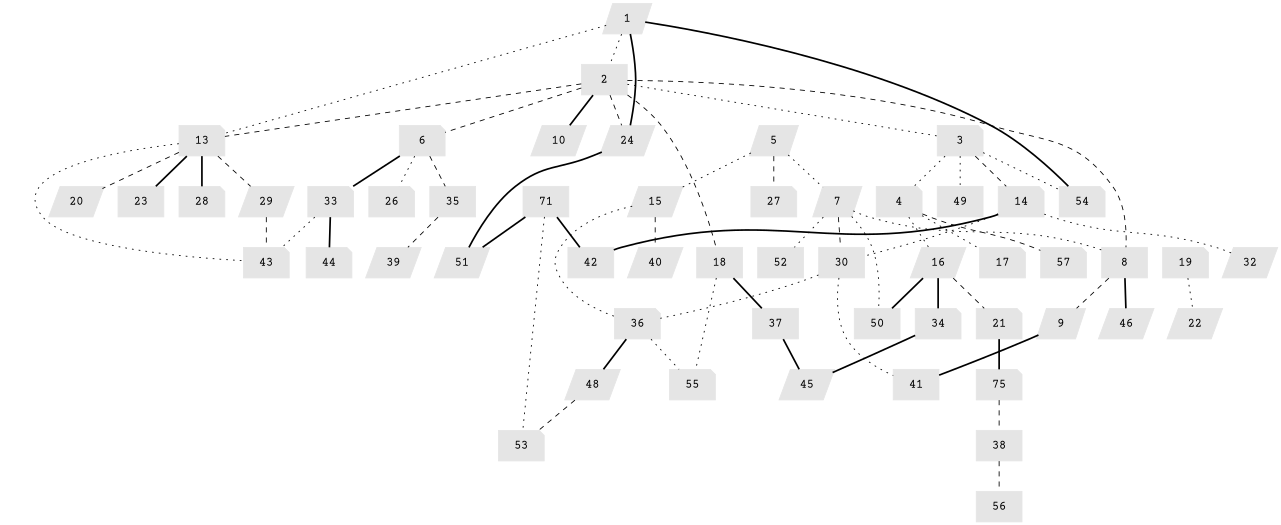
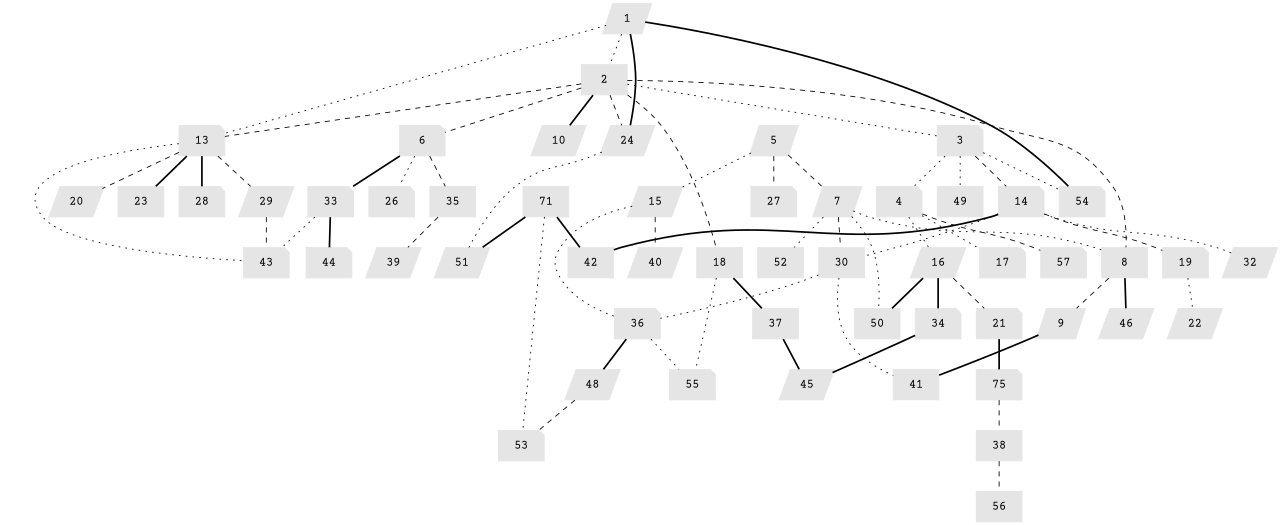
(806, 171) -> (806, 171)
(522, 182) -> (522, 182)
none -> (1133, 240)
